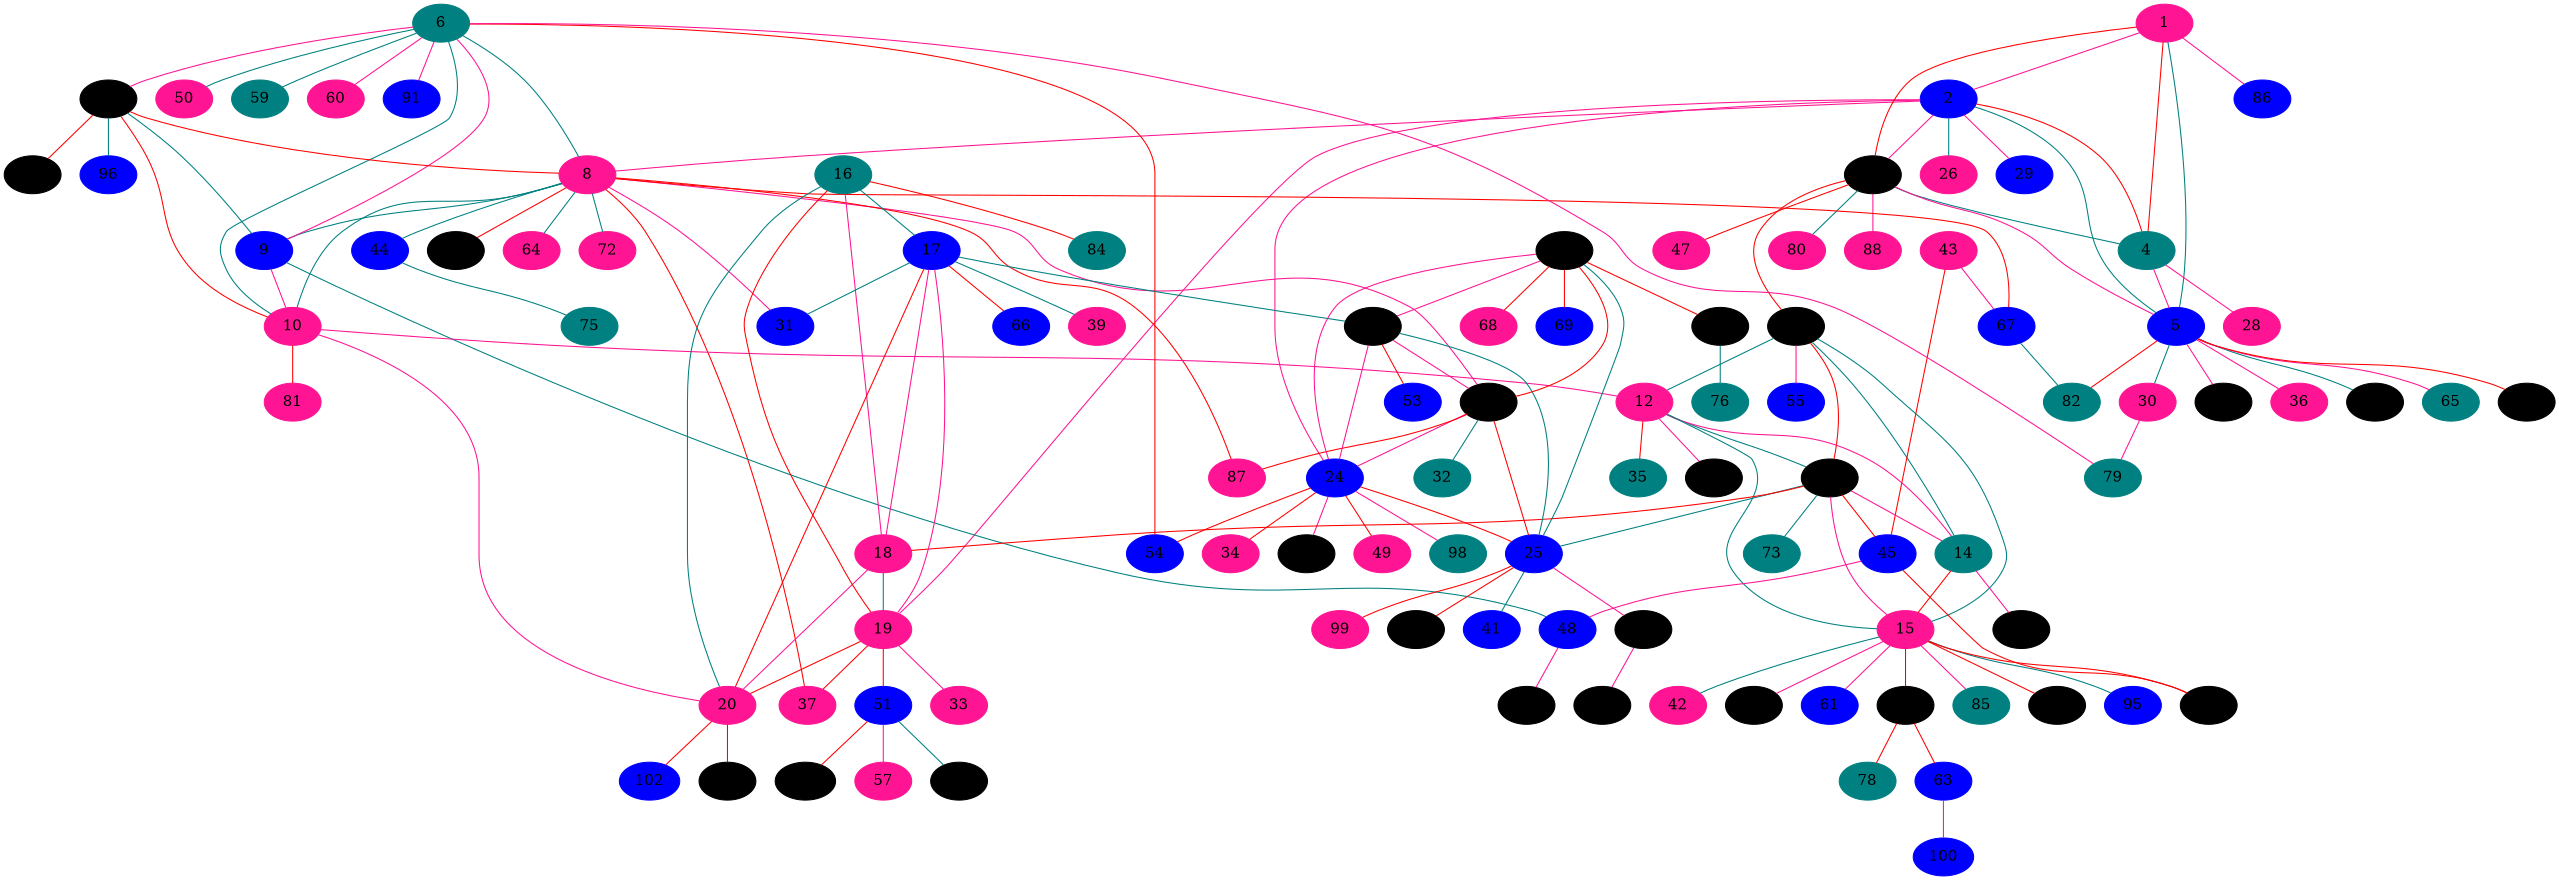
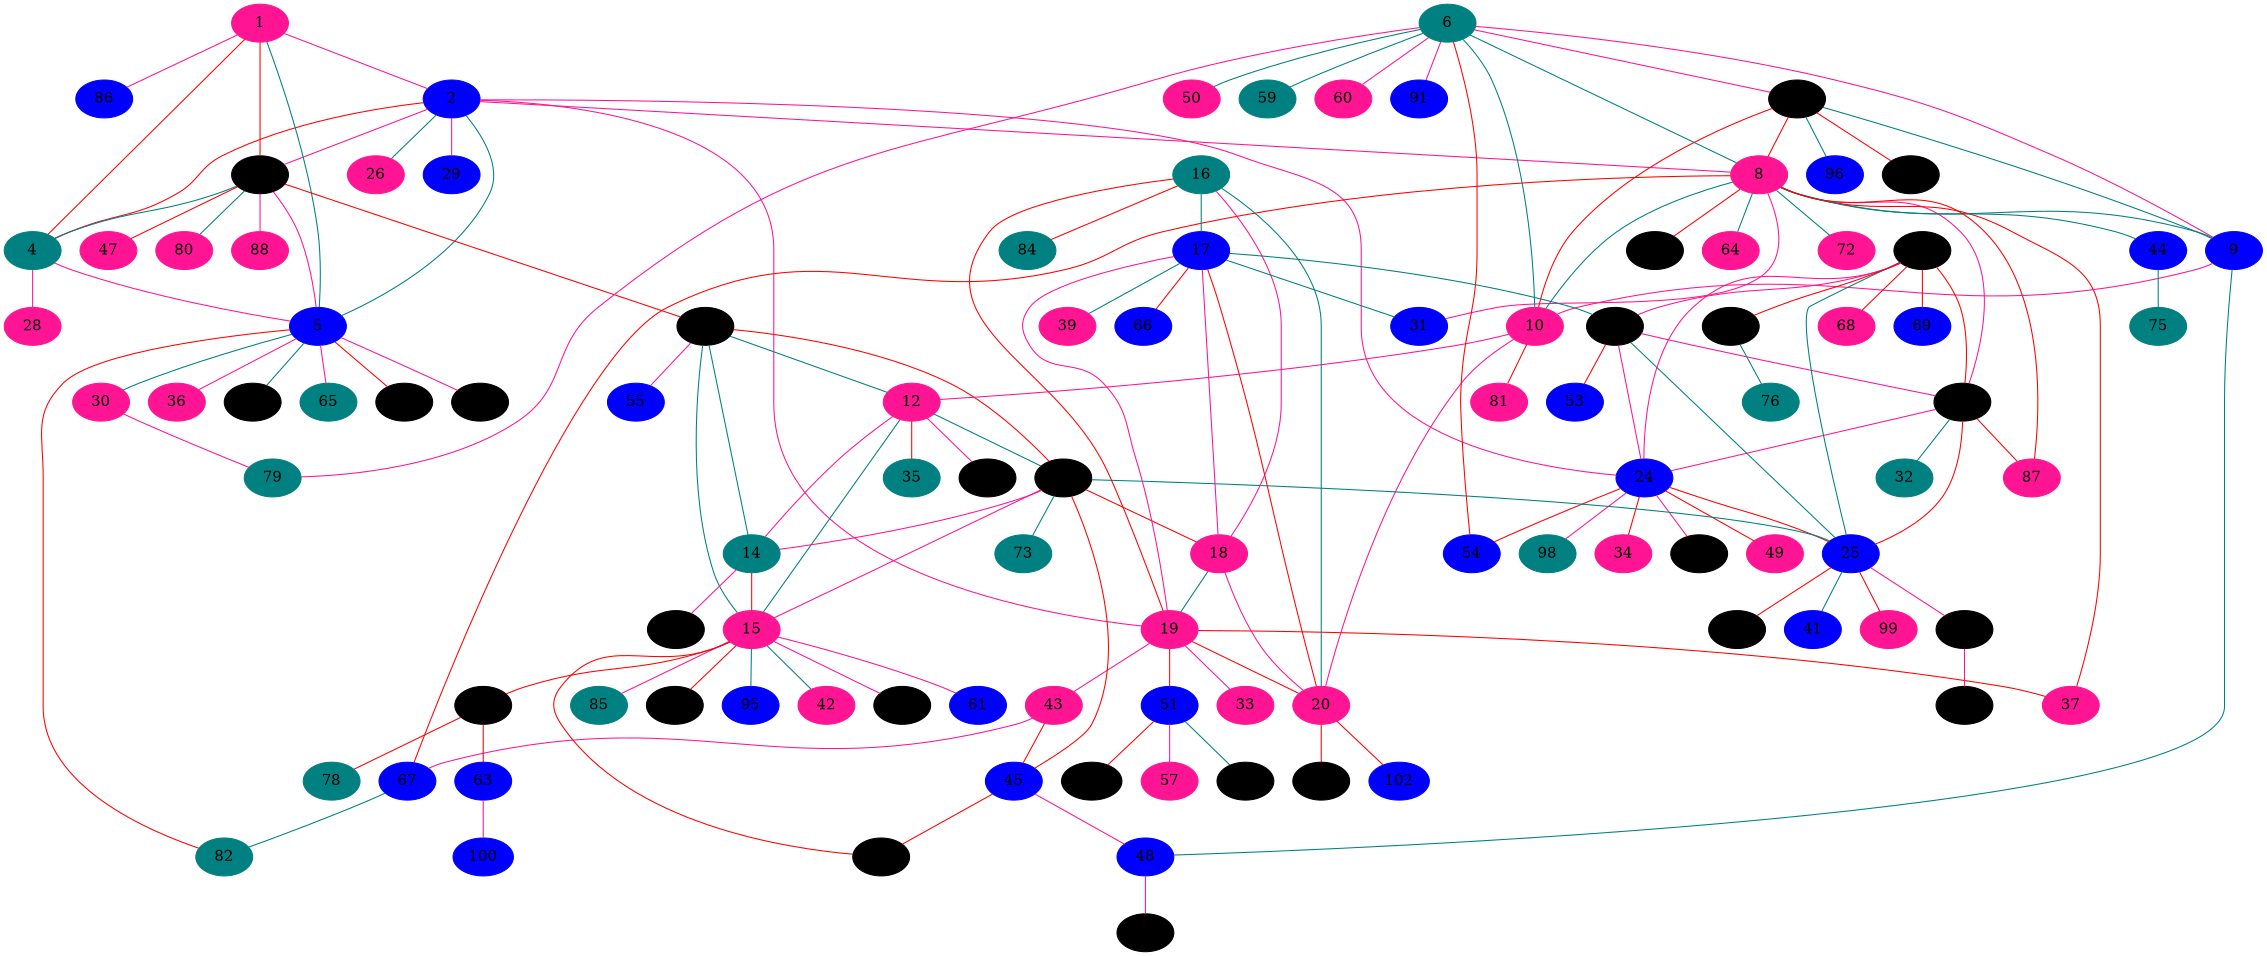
none -> (1115, 665)
